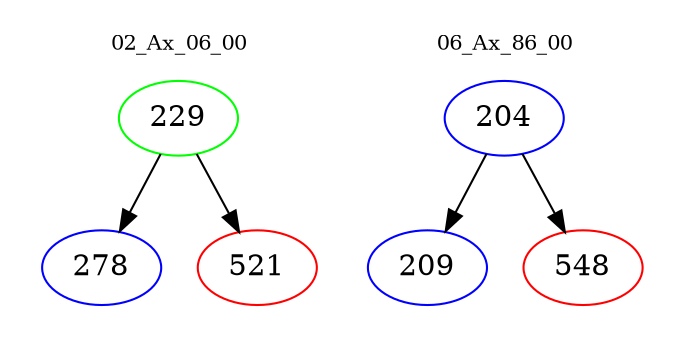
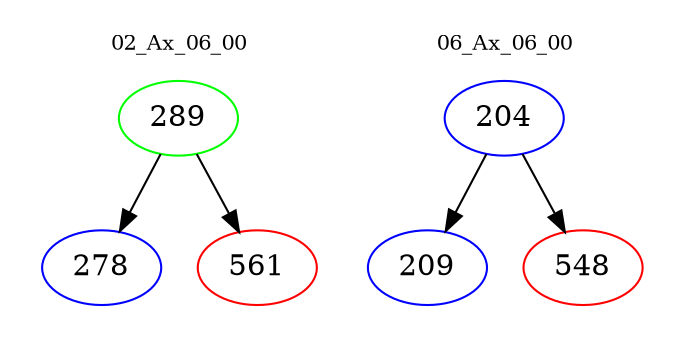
(505, 45) -> (505, 45)
(178, 118) -> (178, 118)
(257, 268) -> (257, 268)
